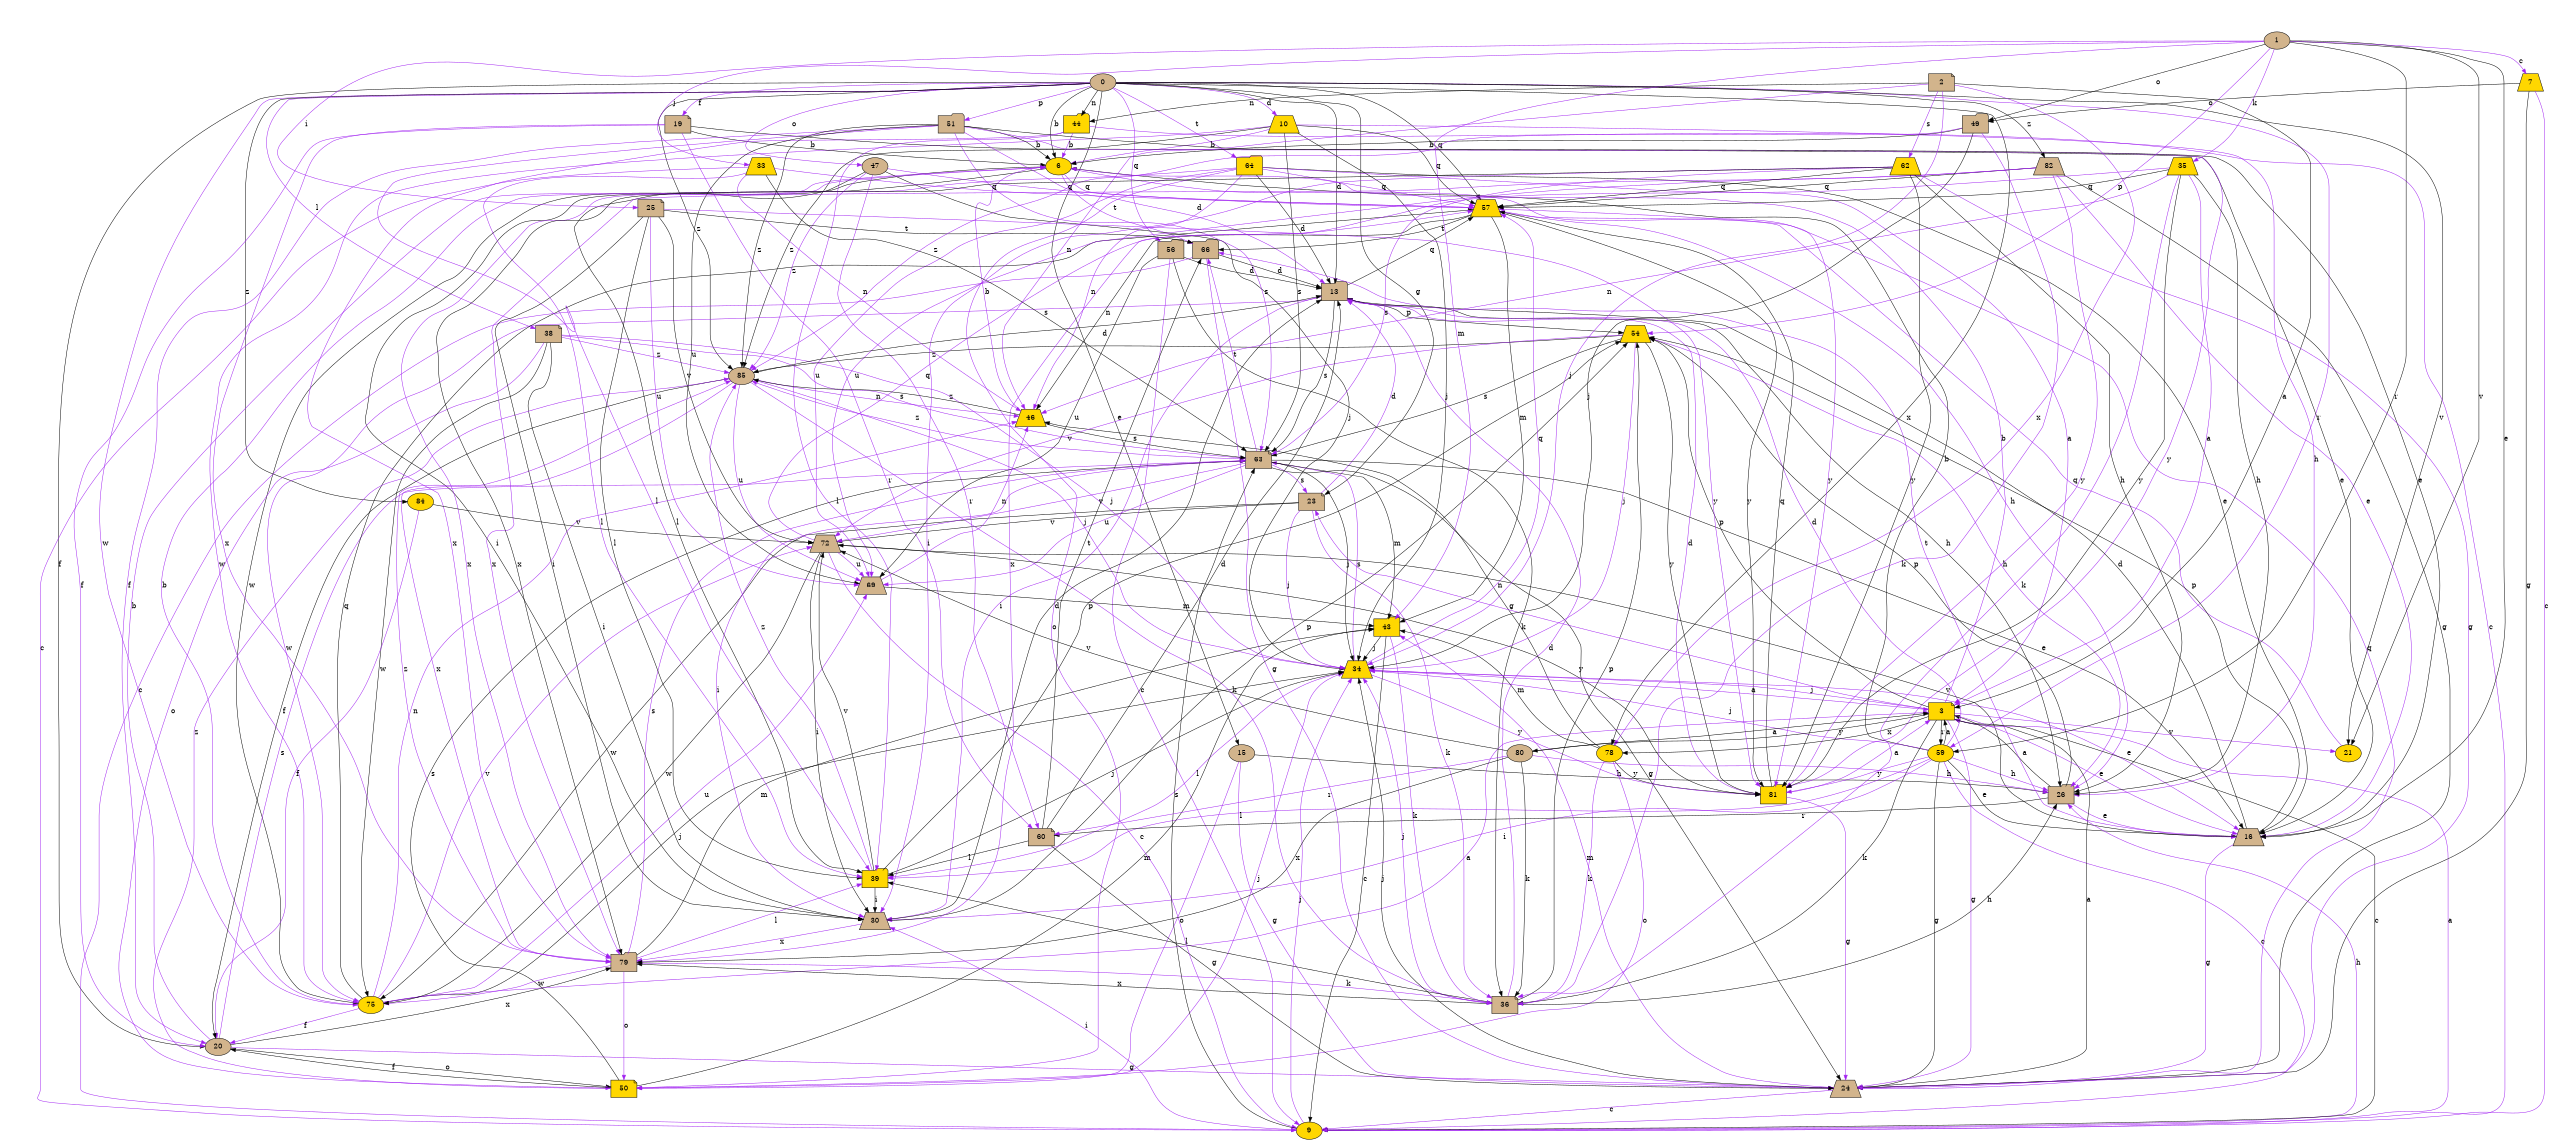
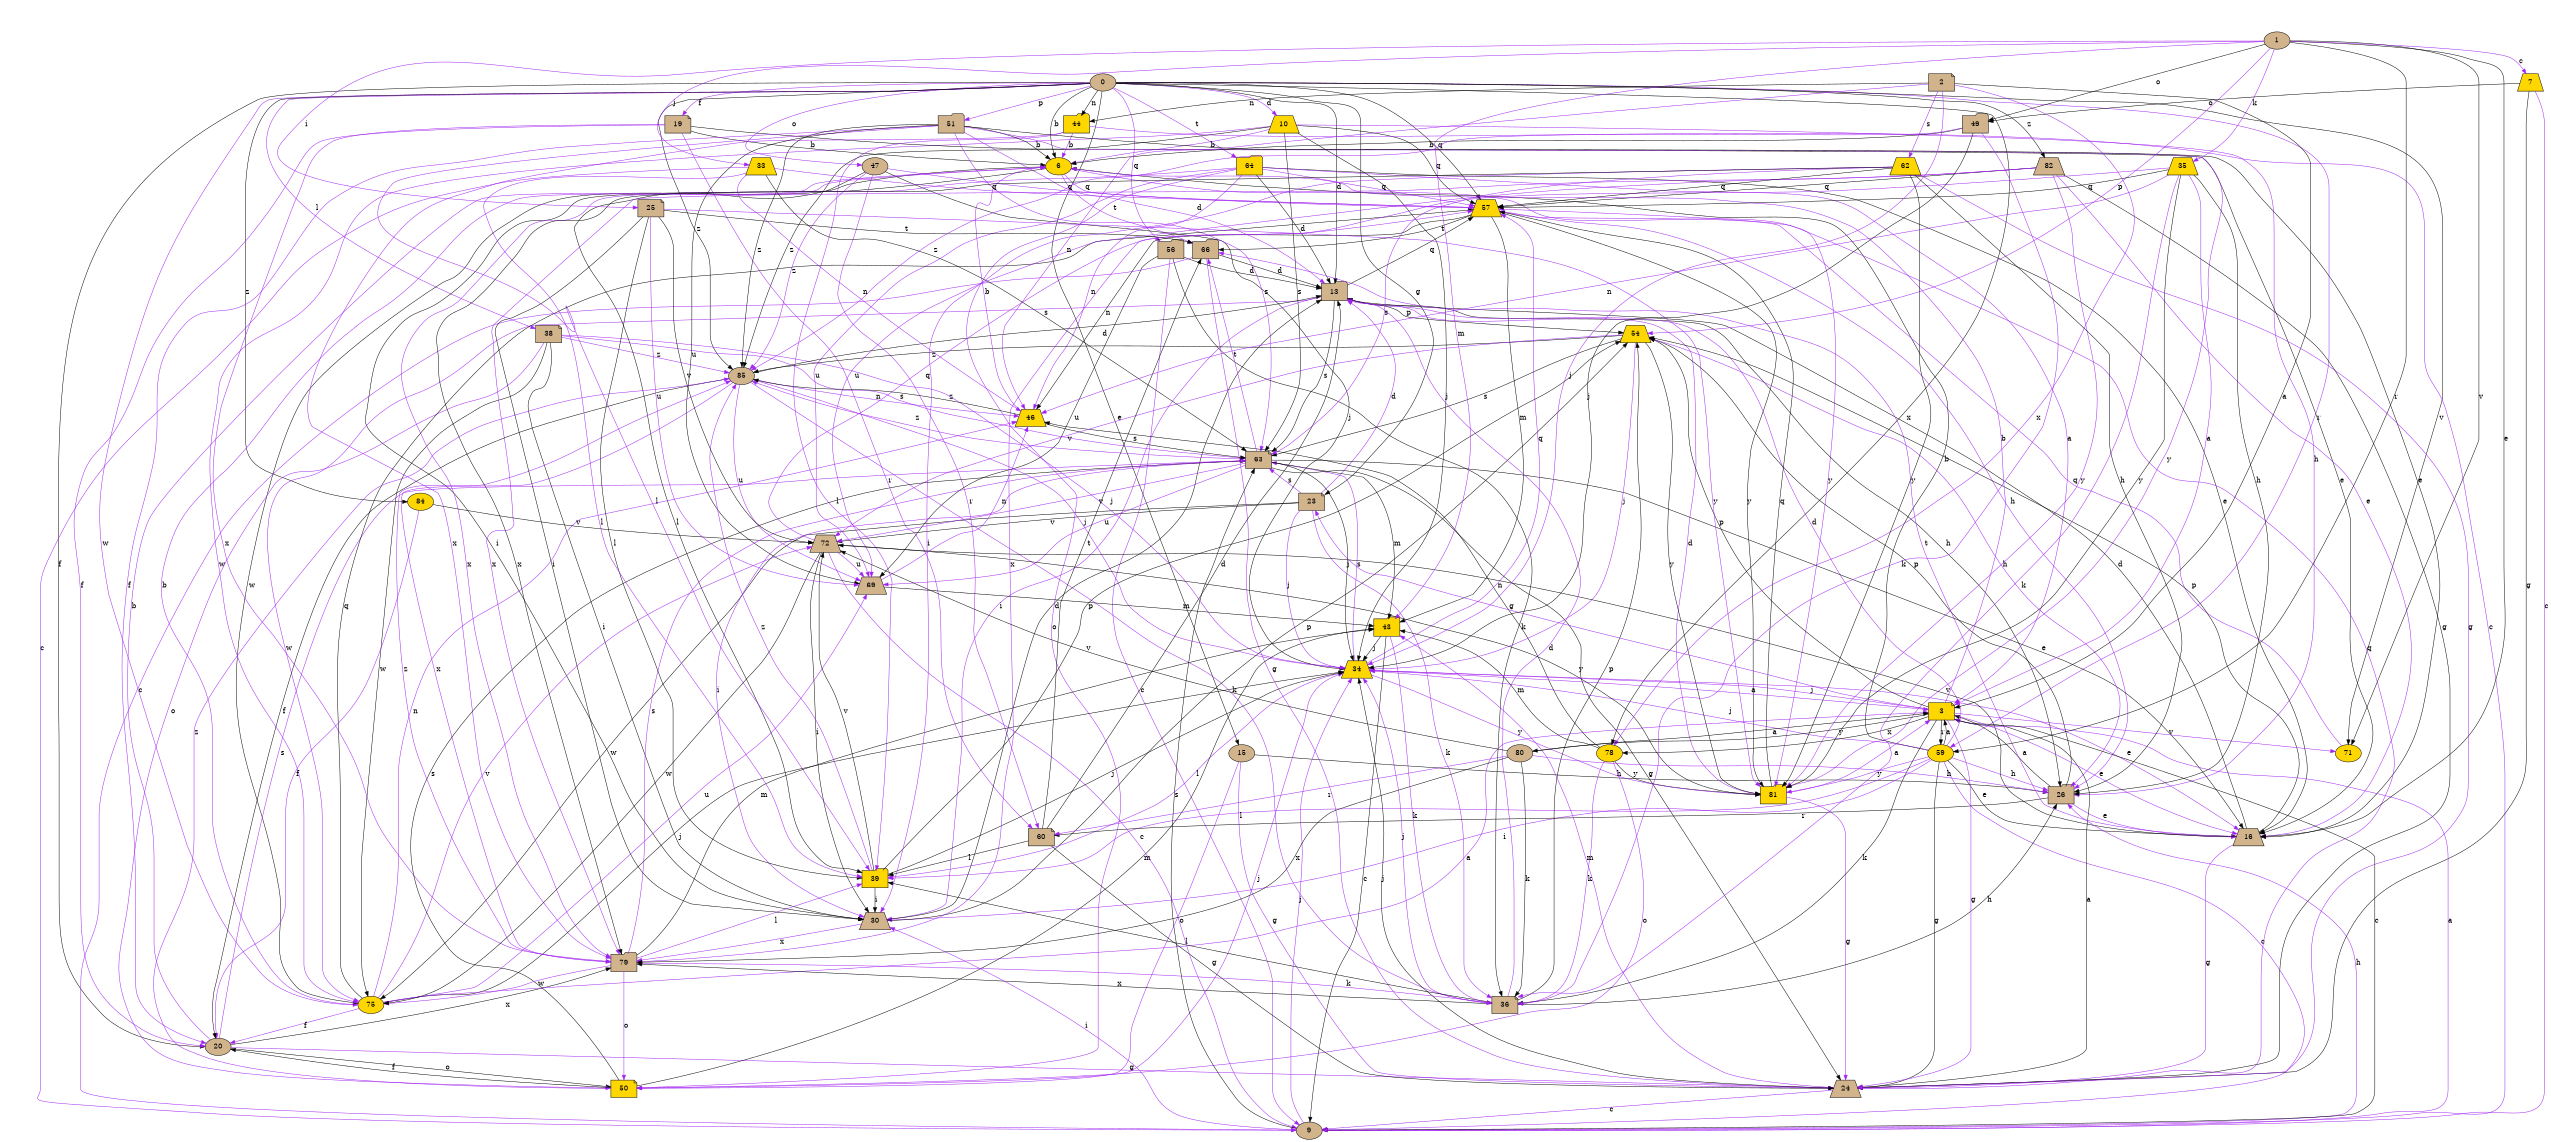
(1292, 475) -> (1287, 482)
(2348, 753) -> (2348, 753)
(1309, 1131) -> (1309, 1131)
